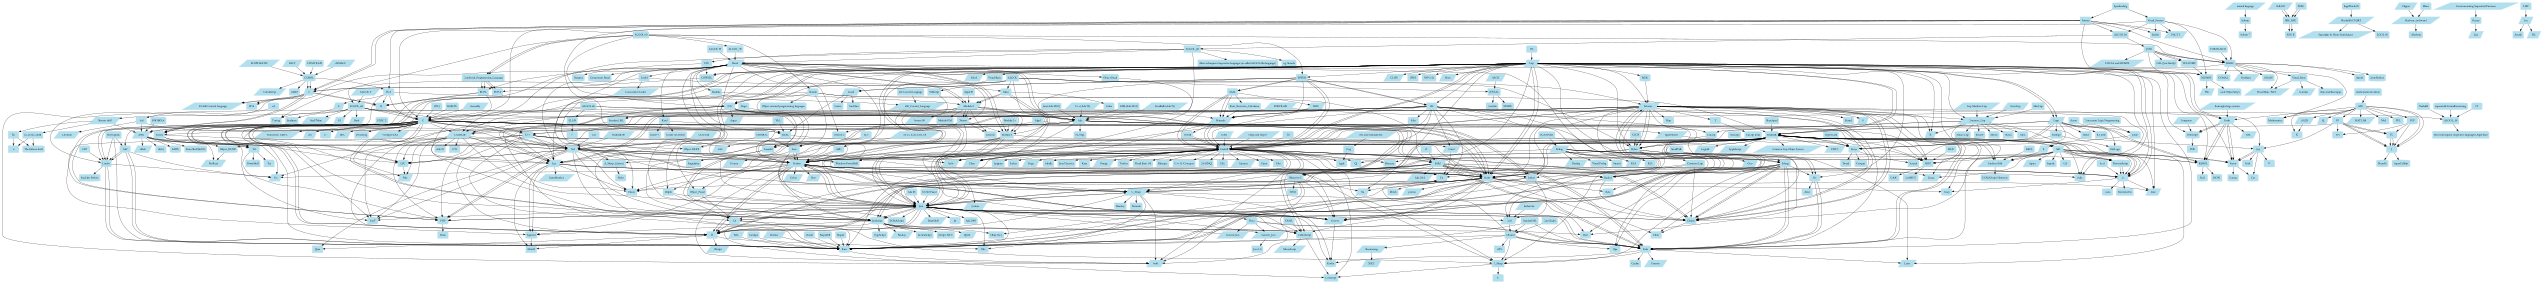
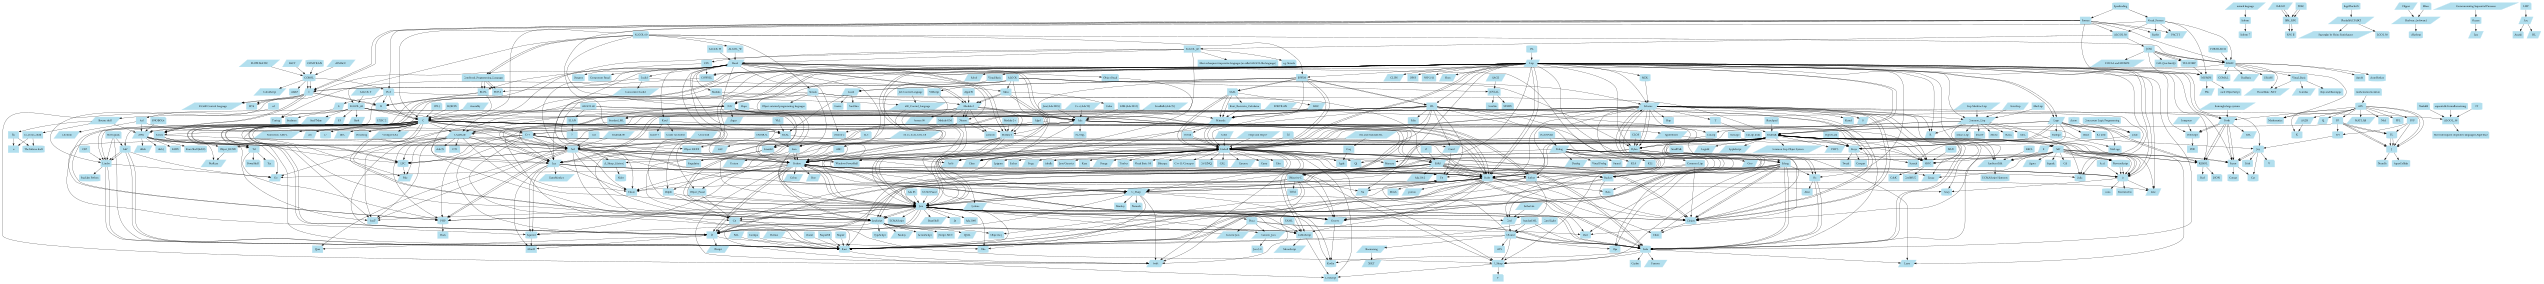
(2300, 140) -> (2299, 142)
